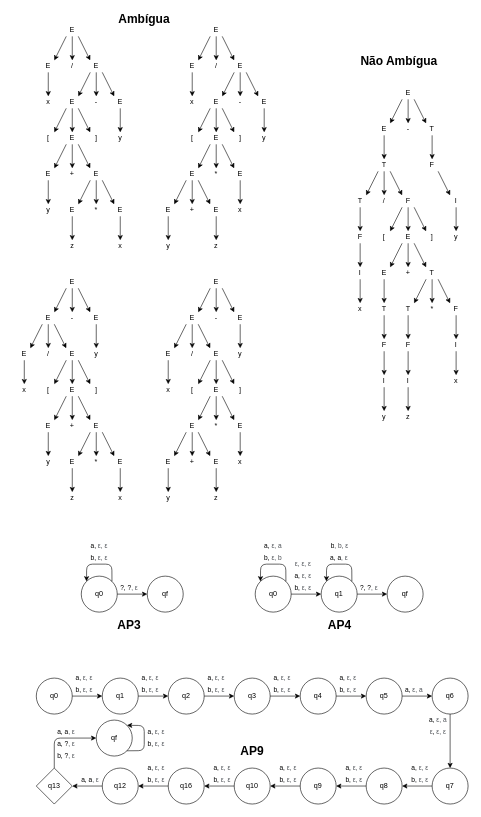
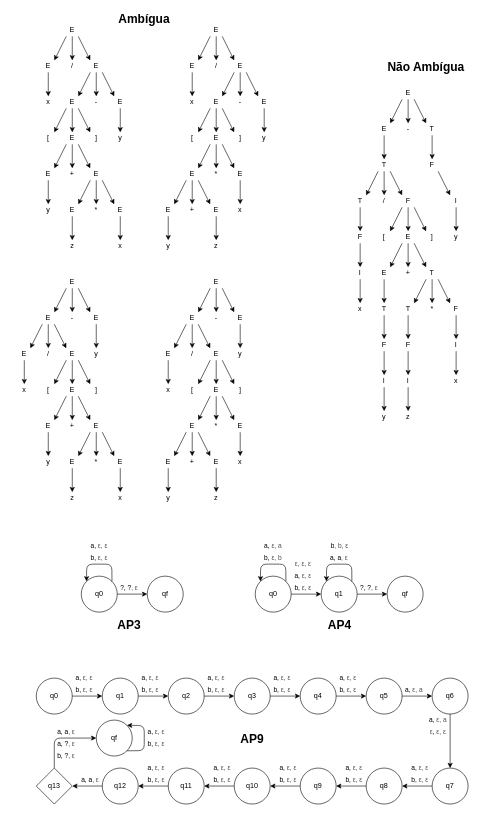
(399, 60) -> (426, 66)
(252, 750) -> (252, 738)
(186, 786) -> (186, 786)
